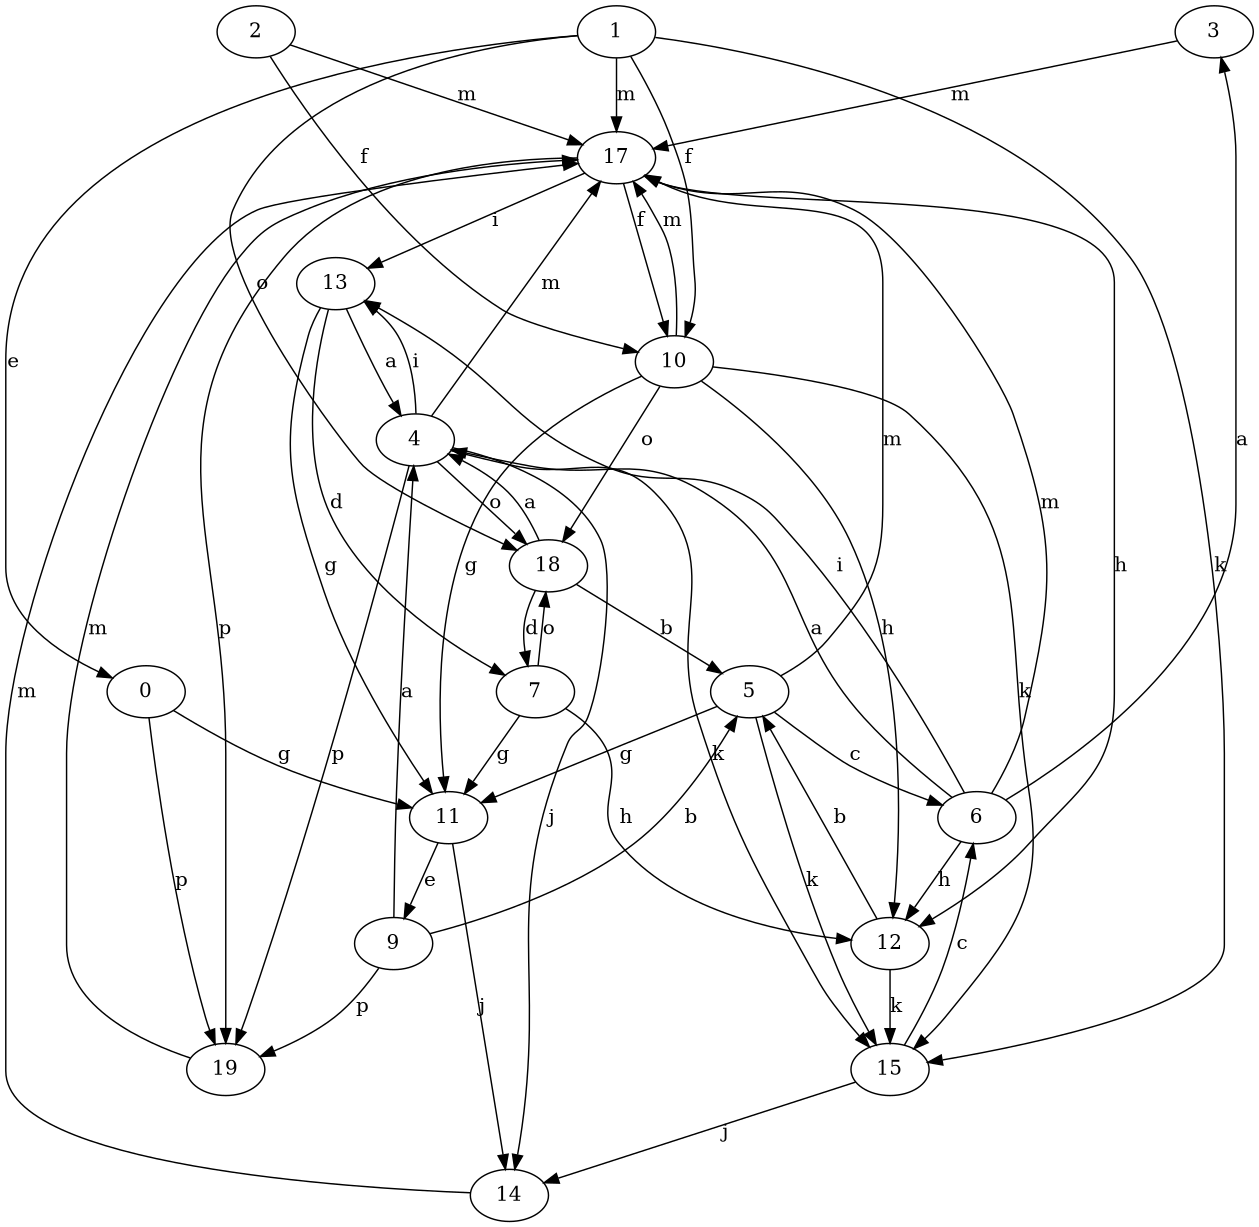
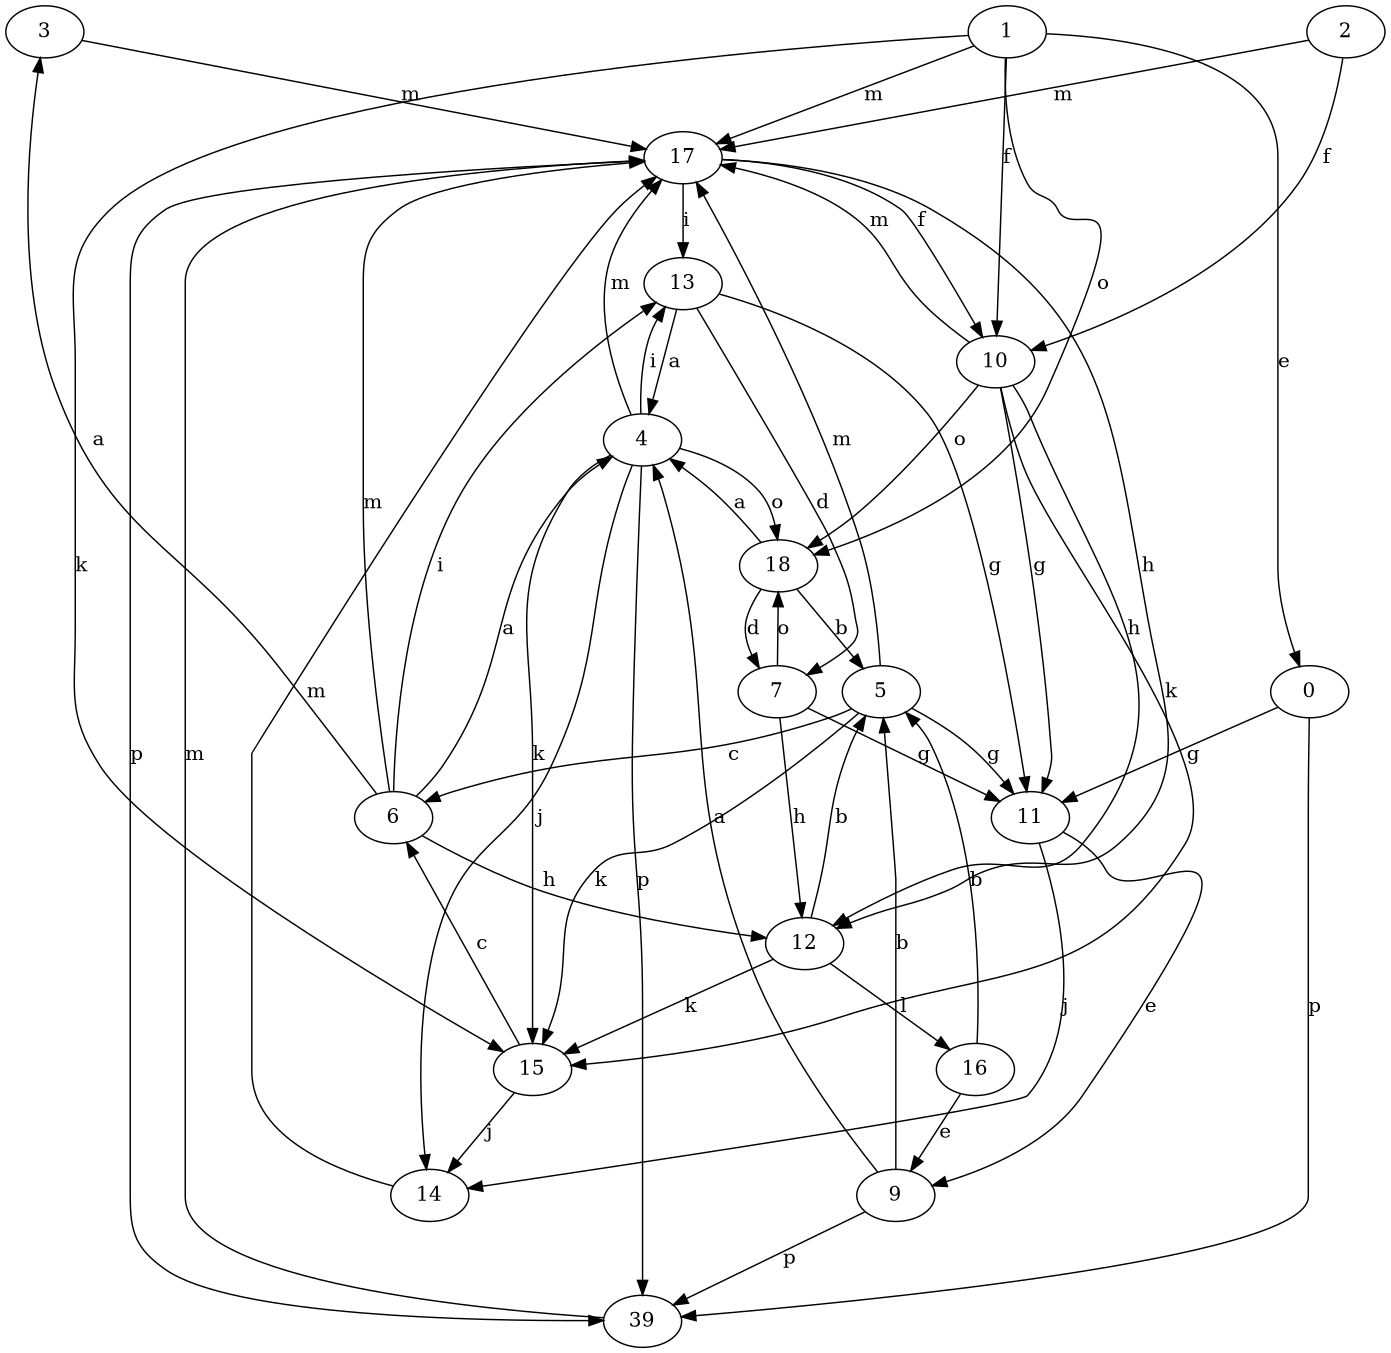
(226, 1069) -> (643, 1321)
none -> (975, 1069)
